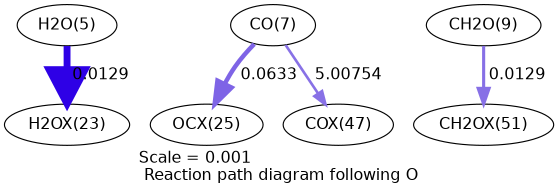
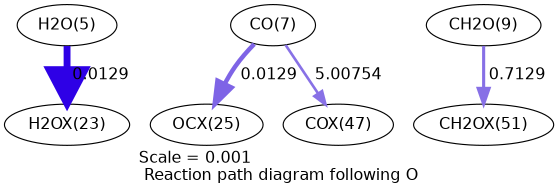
(267, 75) -> (267, 75)
(515, 75) -> (515, 75)
